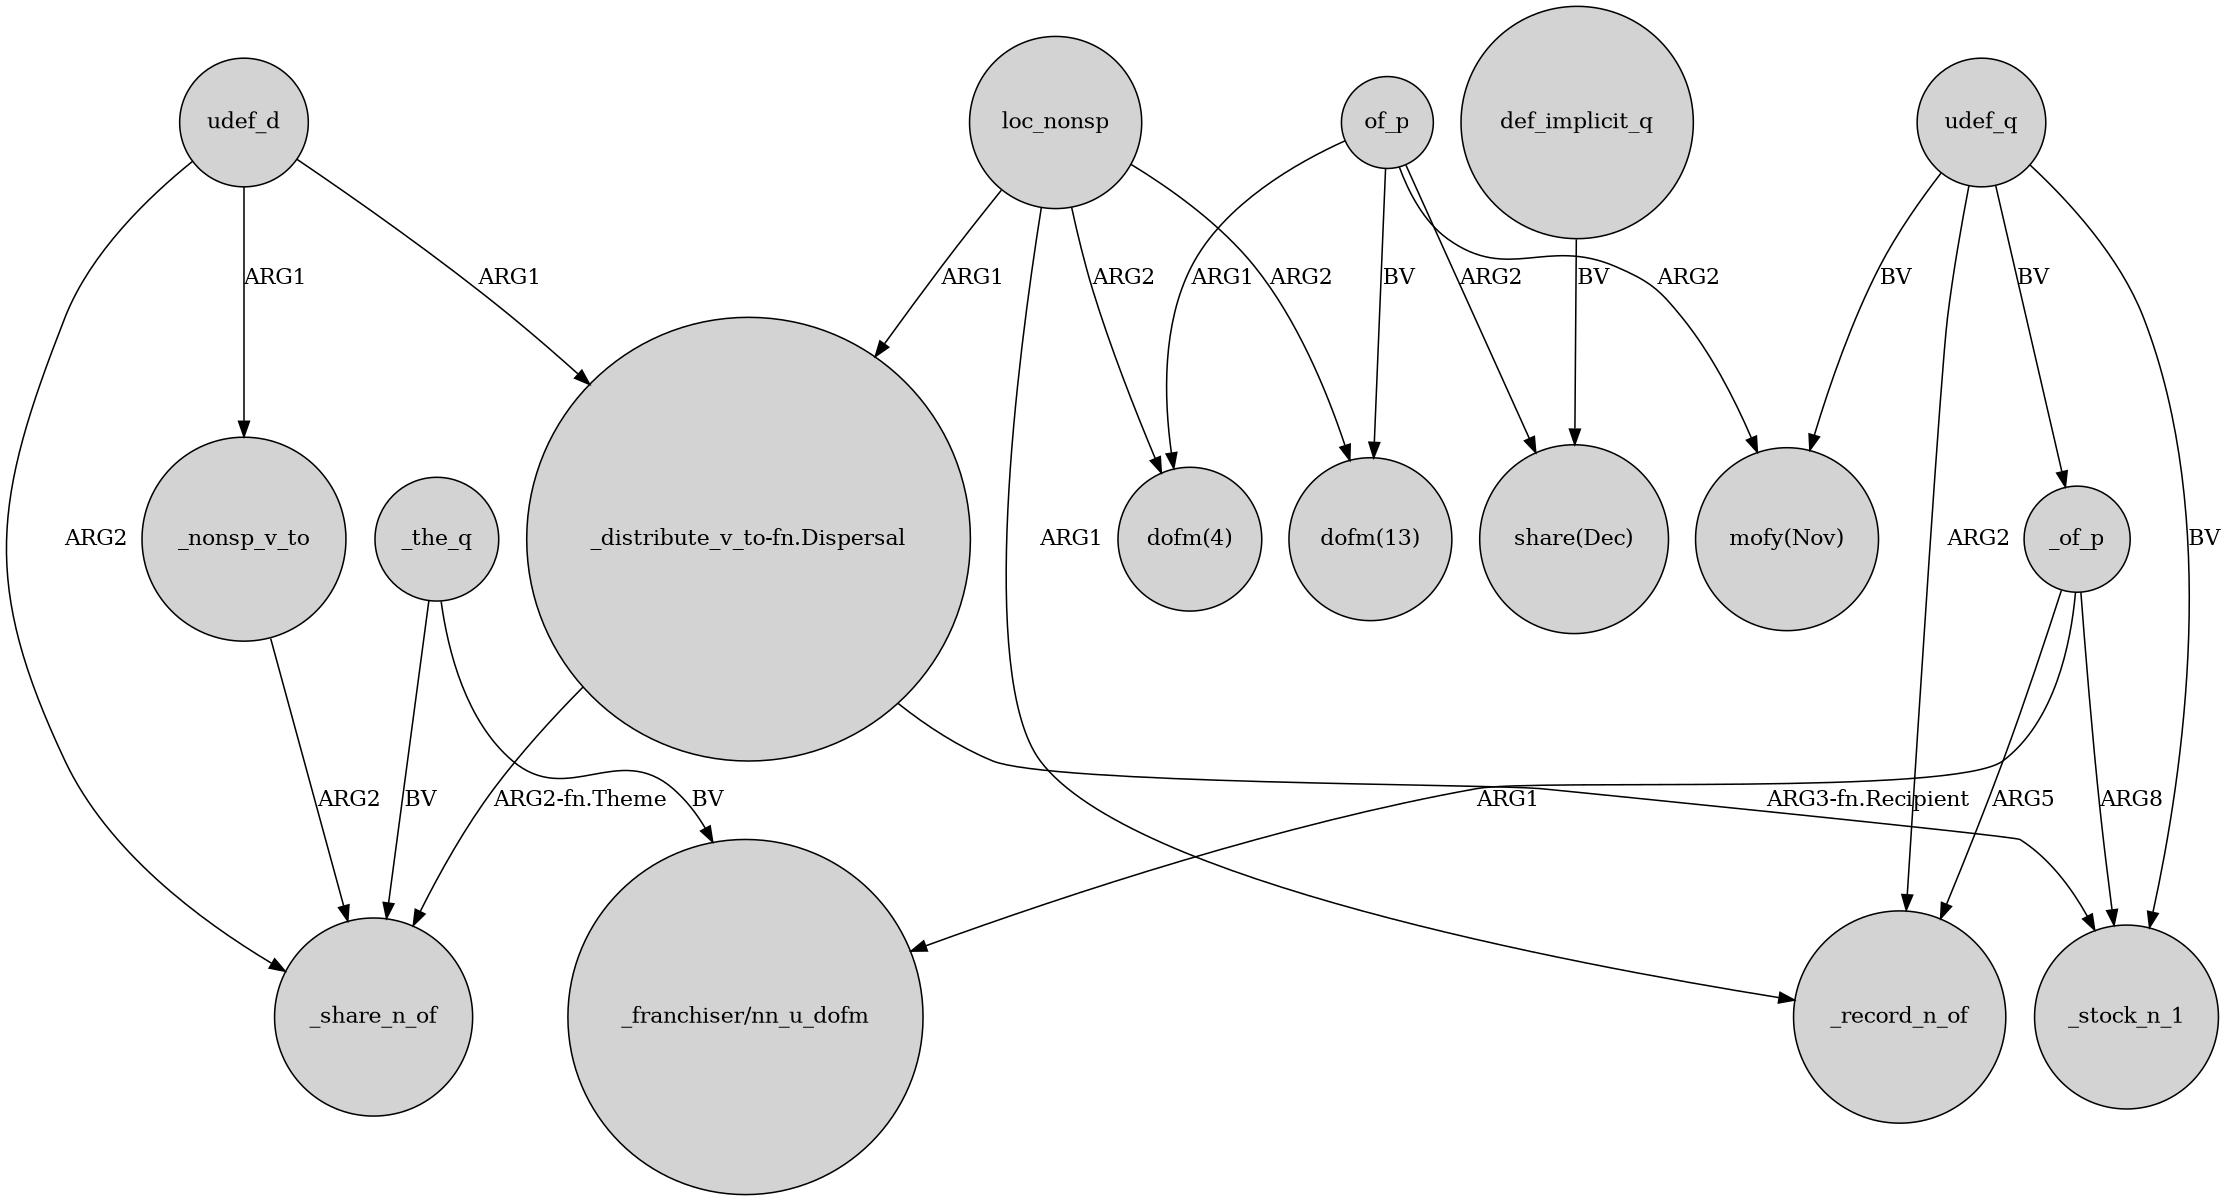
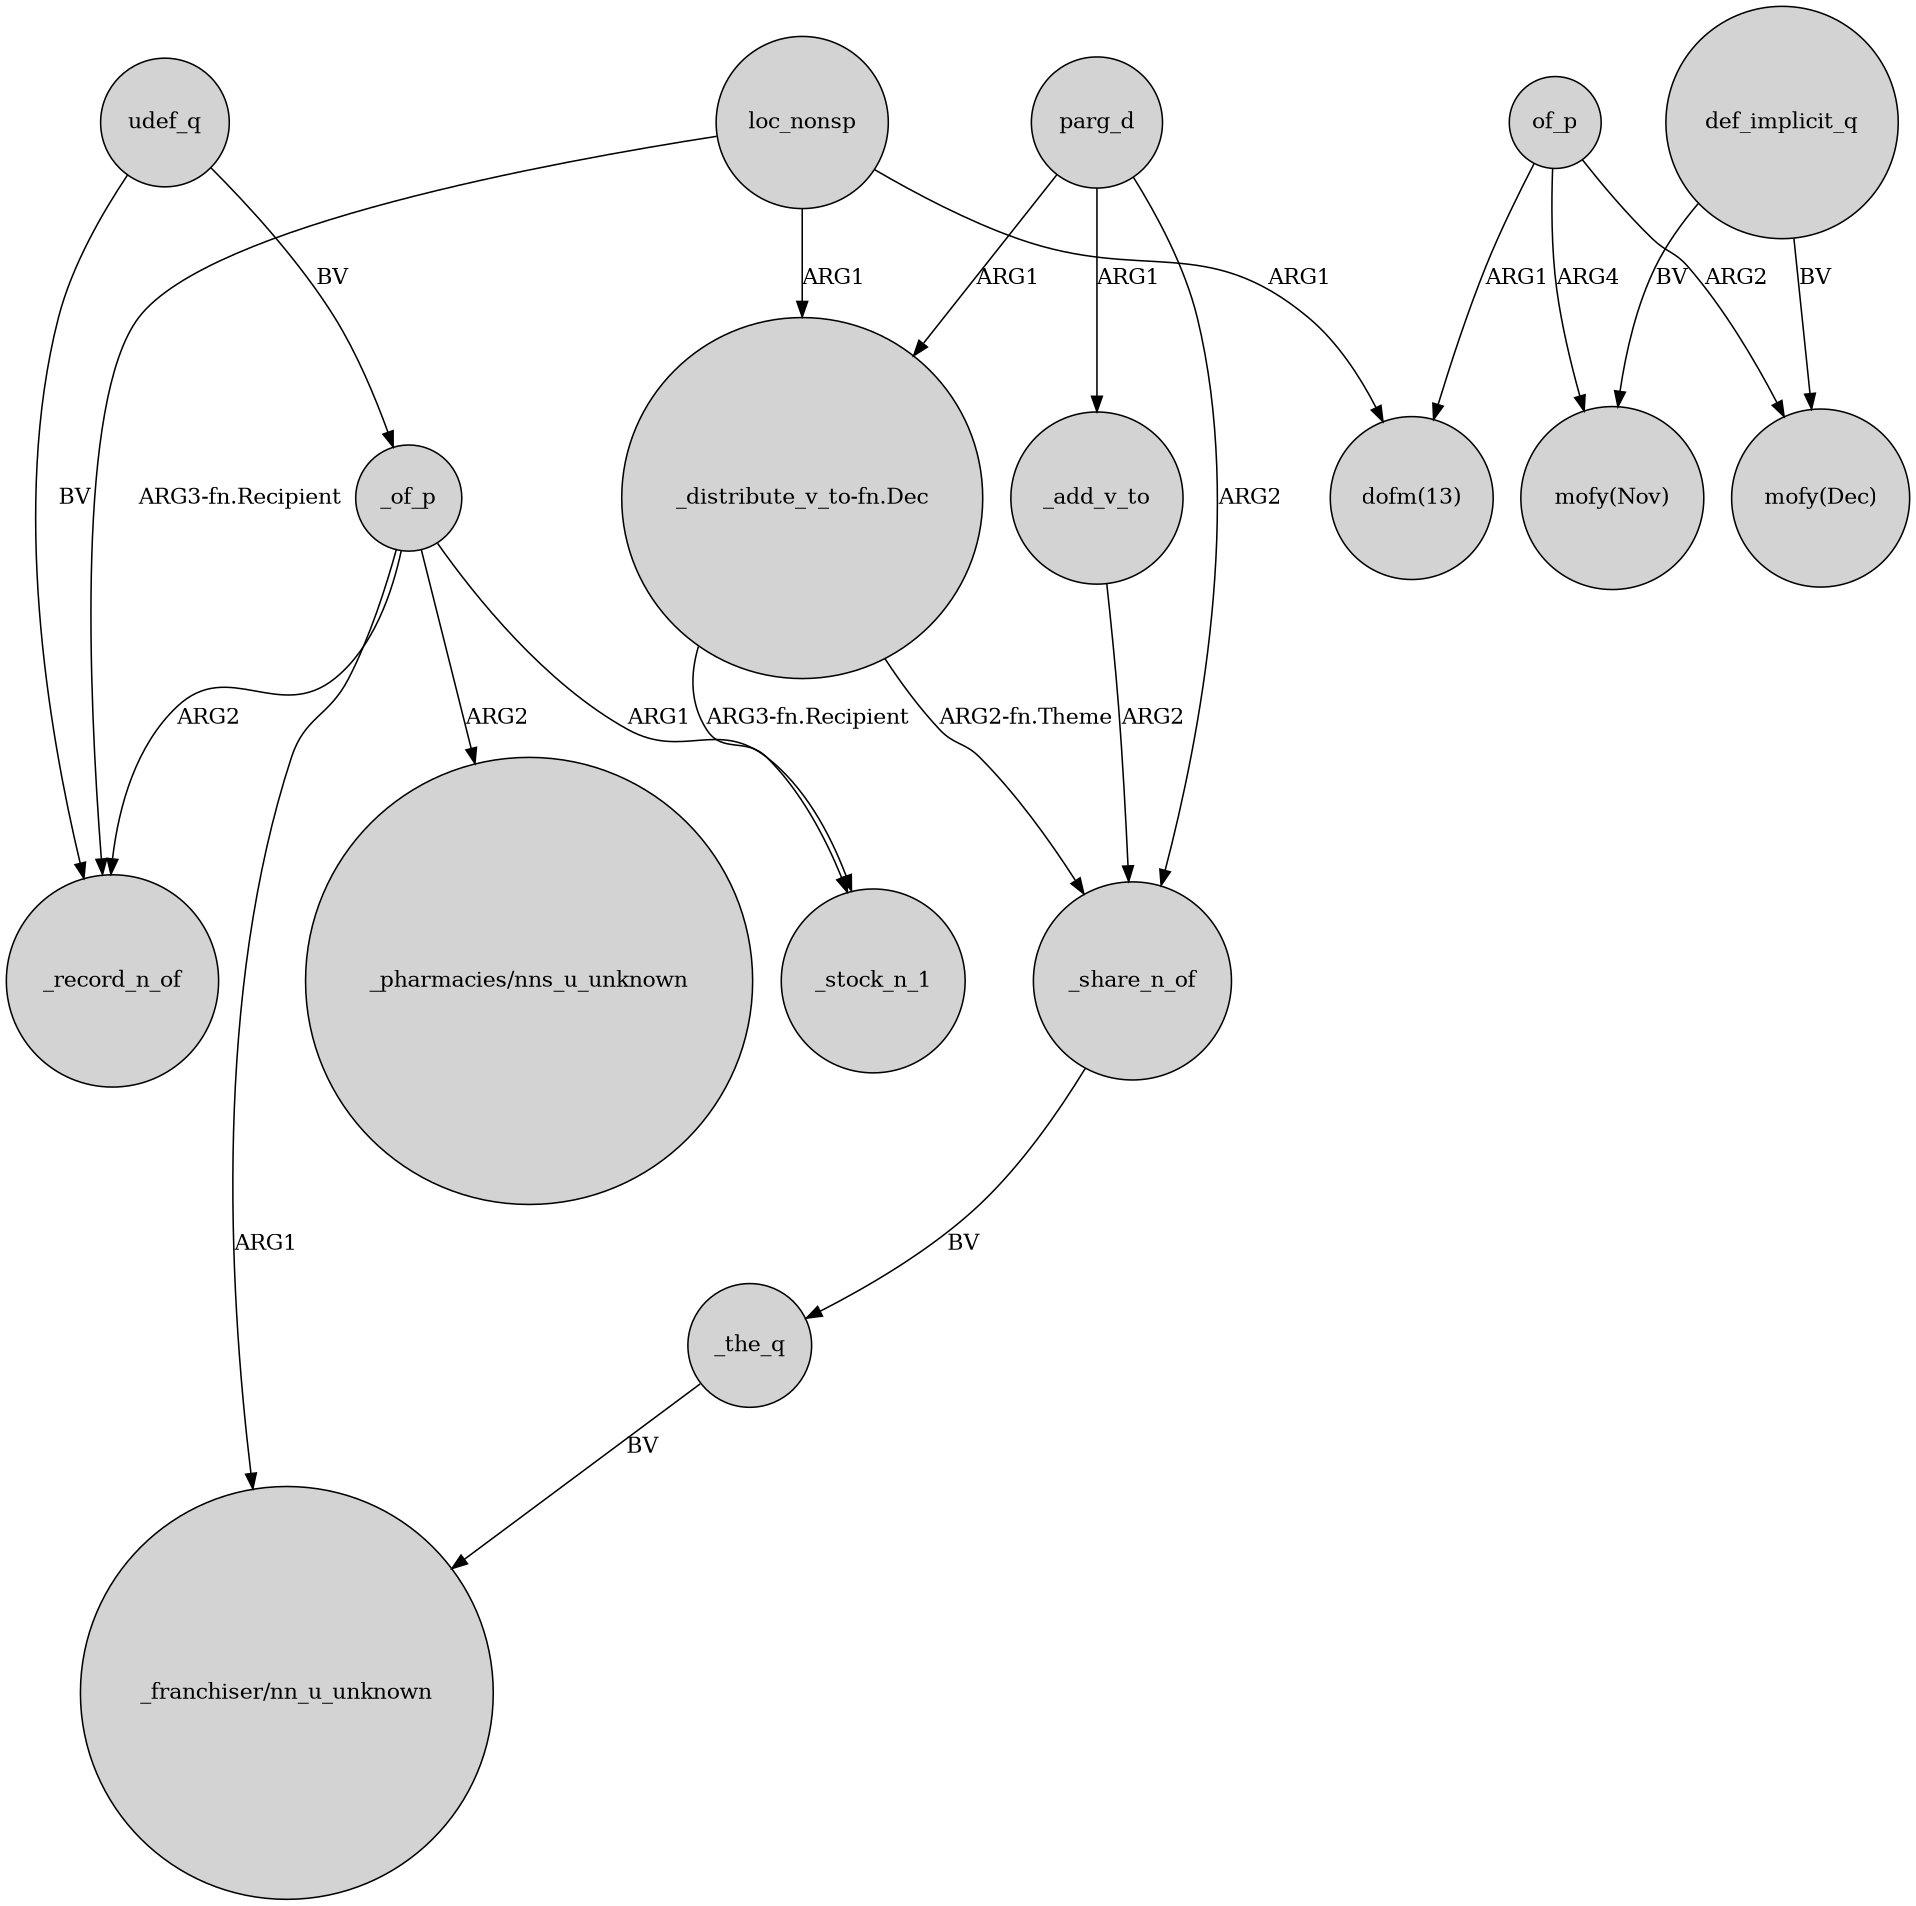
(244, 123) -> (1097, 123)
(1302, 278) -> (1300, 278)
(1399, 278) -> (1517, 278)
(1689, 278) -> (1588, 278)
(1865, 298) -> (1645, 291)
(2185, 518) -> none
(244, 539) -> (1097, 498)
(749, 539) -> (802, 498)
(1072, 539) -> (241, 498)
(1190, 539) -> none
(1574, 539) -> (1821, 498)
(1979, 539) -> (75, 498)
(409, 752) -> (972, 1211)
(2024, 800) -> (209, 718)
(2132, 800) -> (659, 718)
none -> (529, 981)
(745, 1017) -> (287, 1693)
